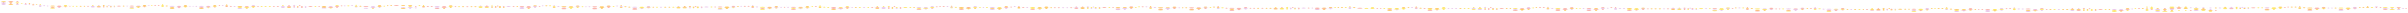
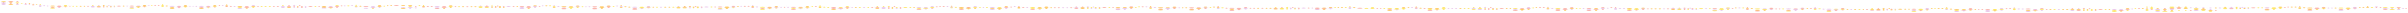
(247, 7) -> (247, 7)
